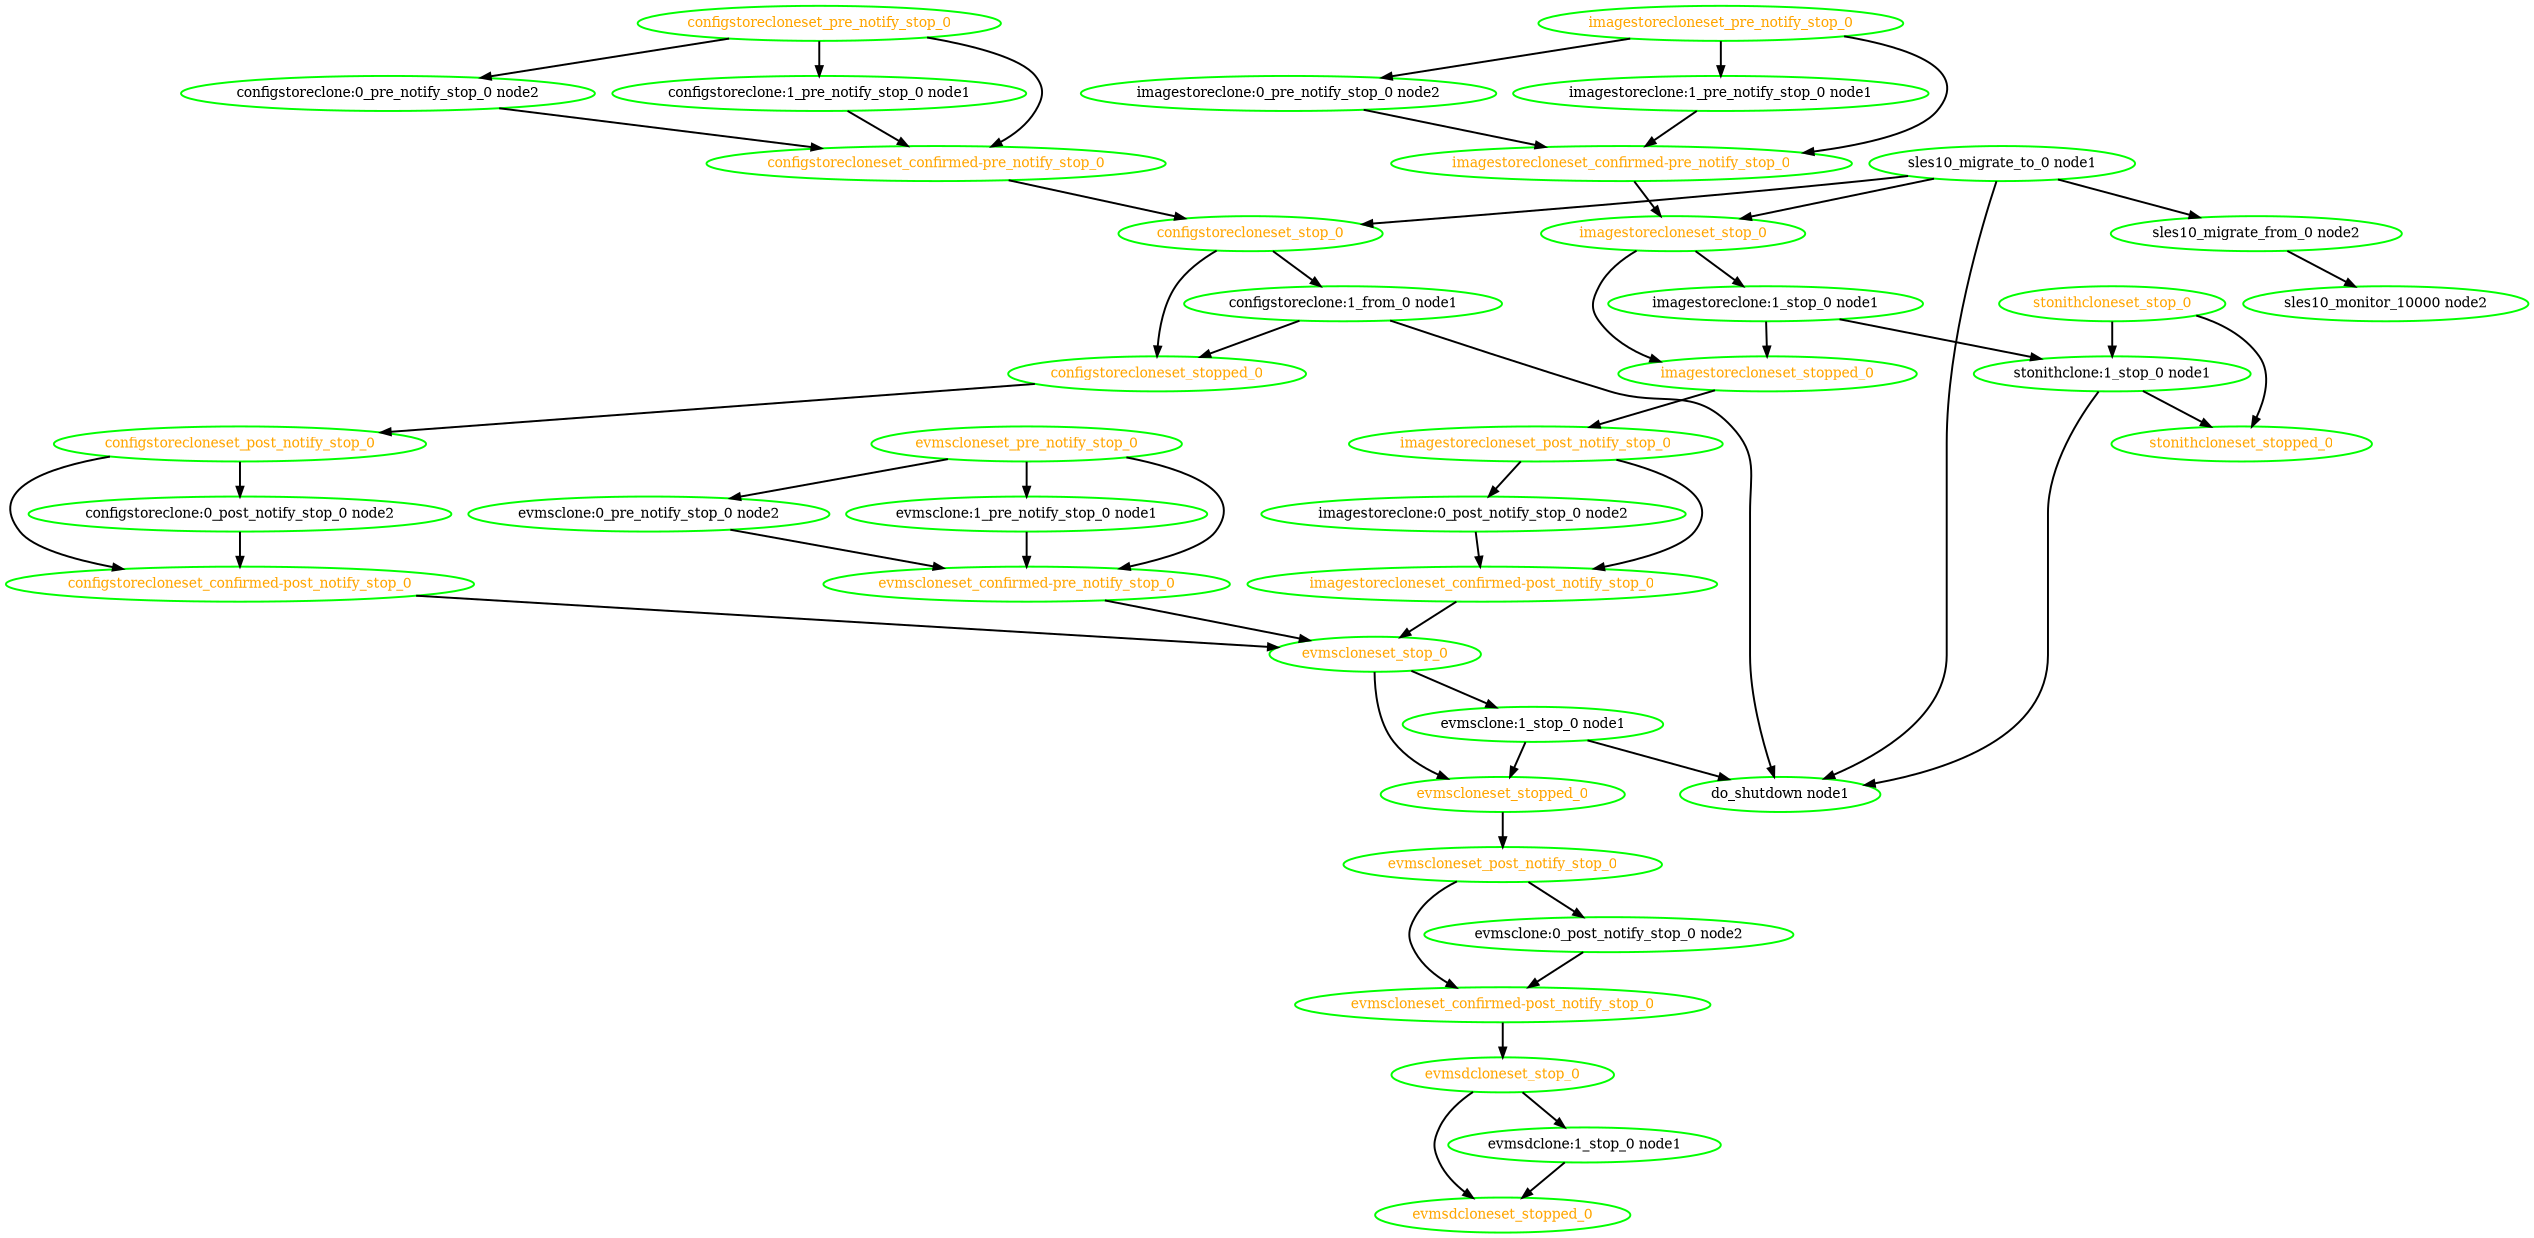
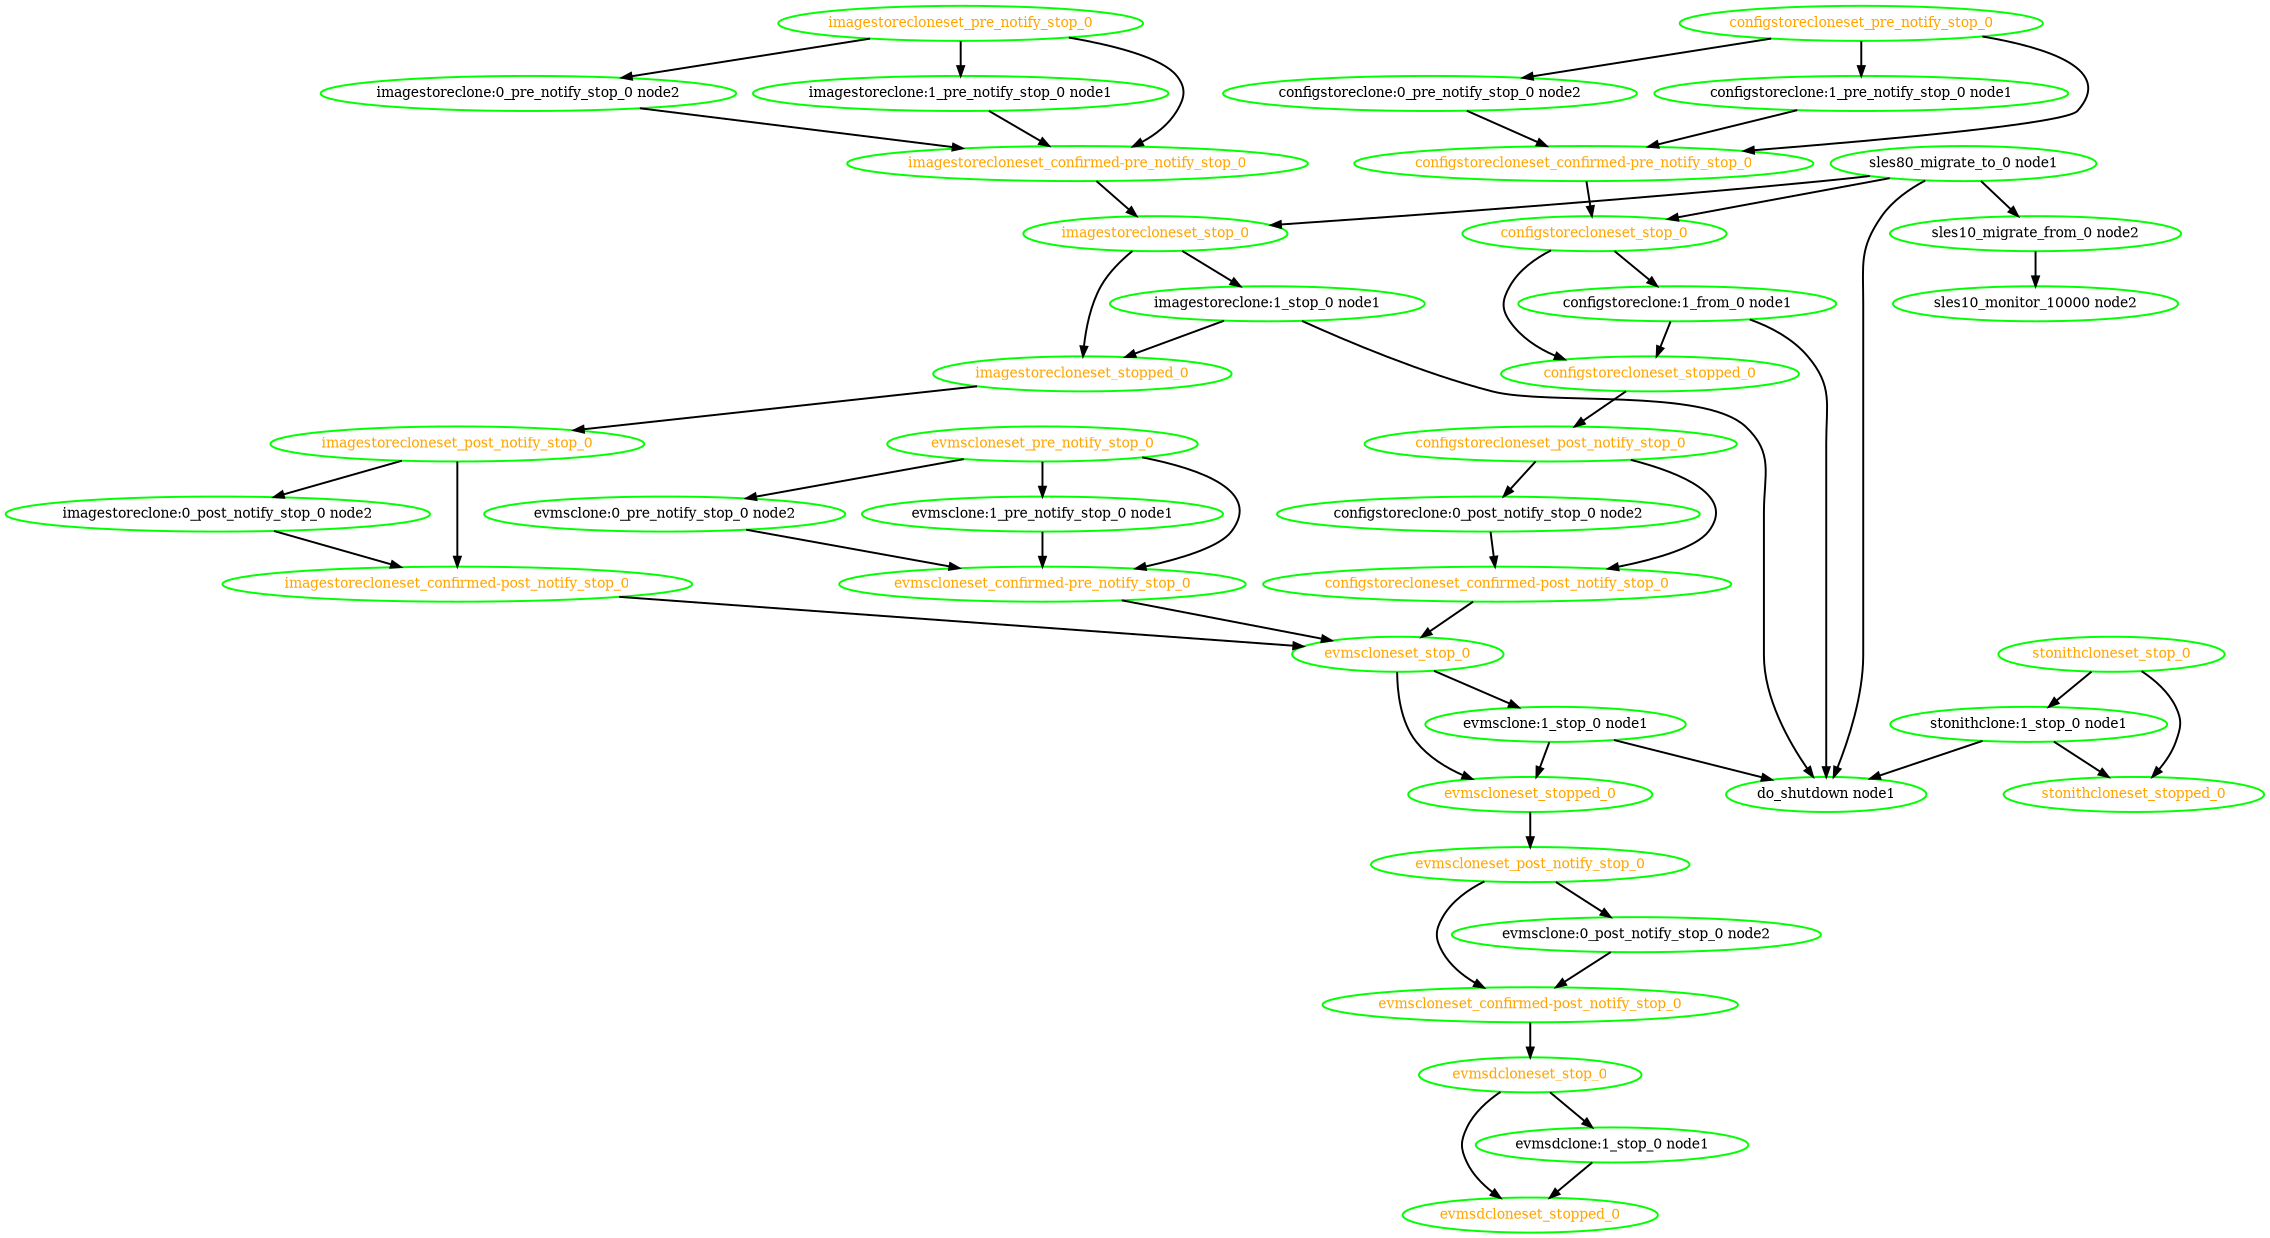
(2002, 164) -> (1963, 164)
(1935, 338) -> (1698, 407)
